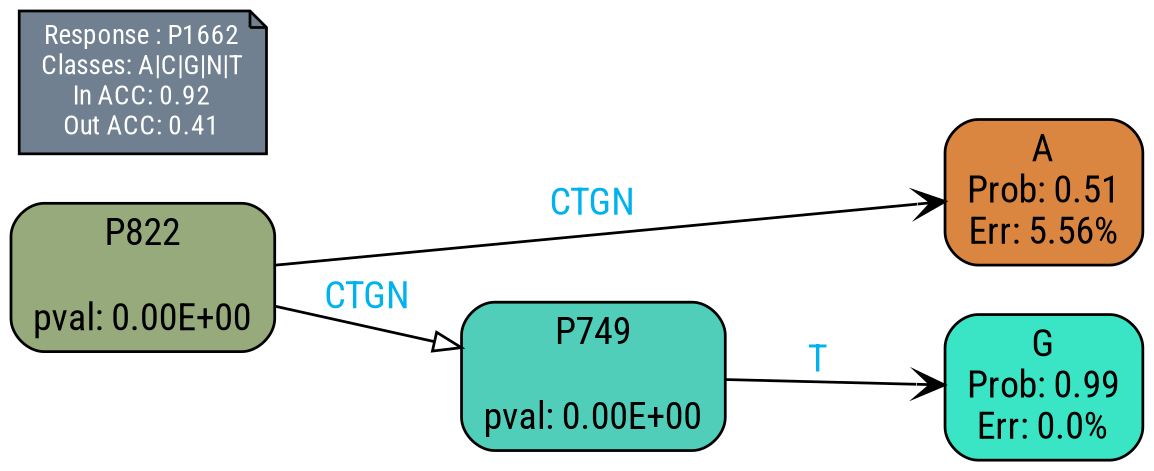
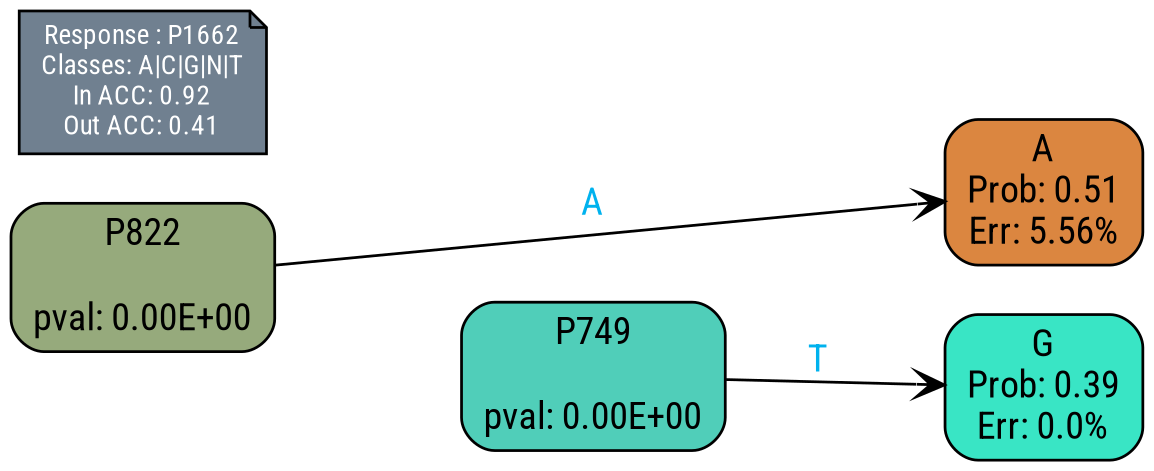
(593, 205) -> (593, 205)
(355, 324) -> none
(1044, 387) -> (1044, 387)
